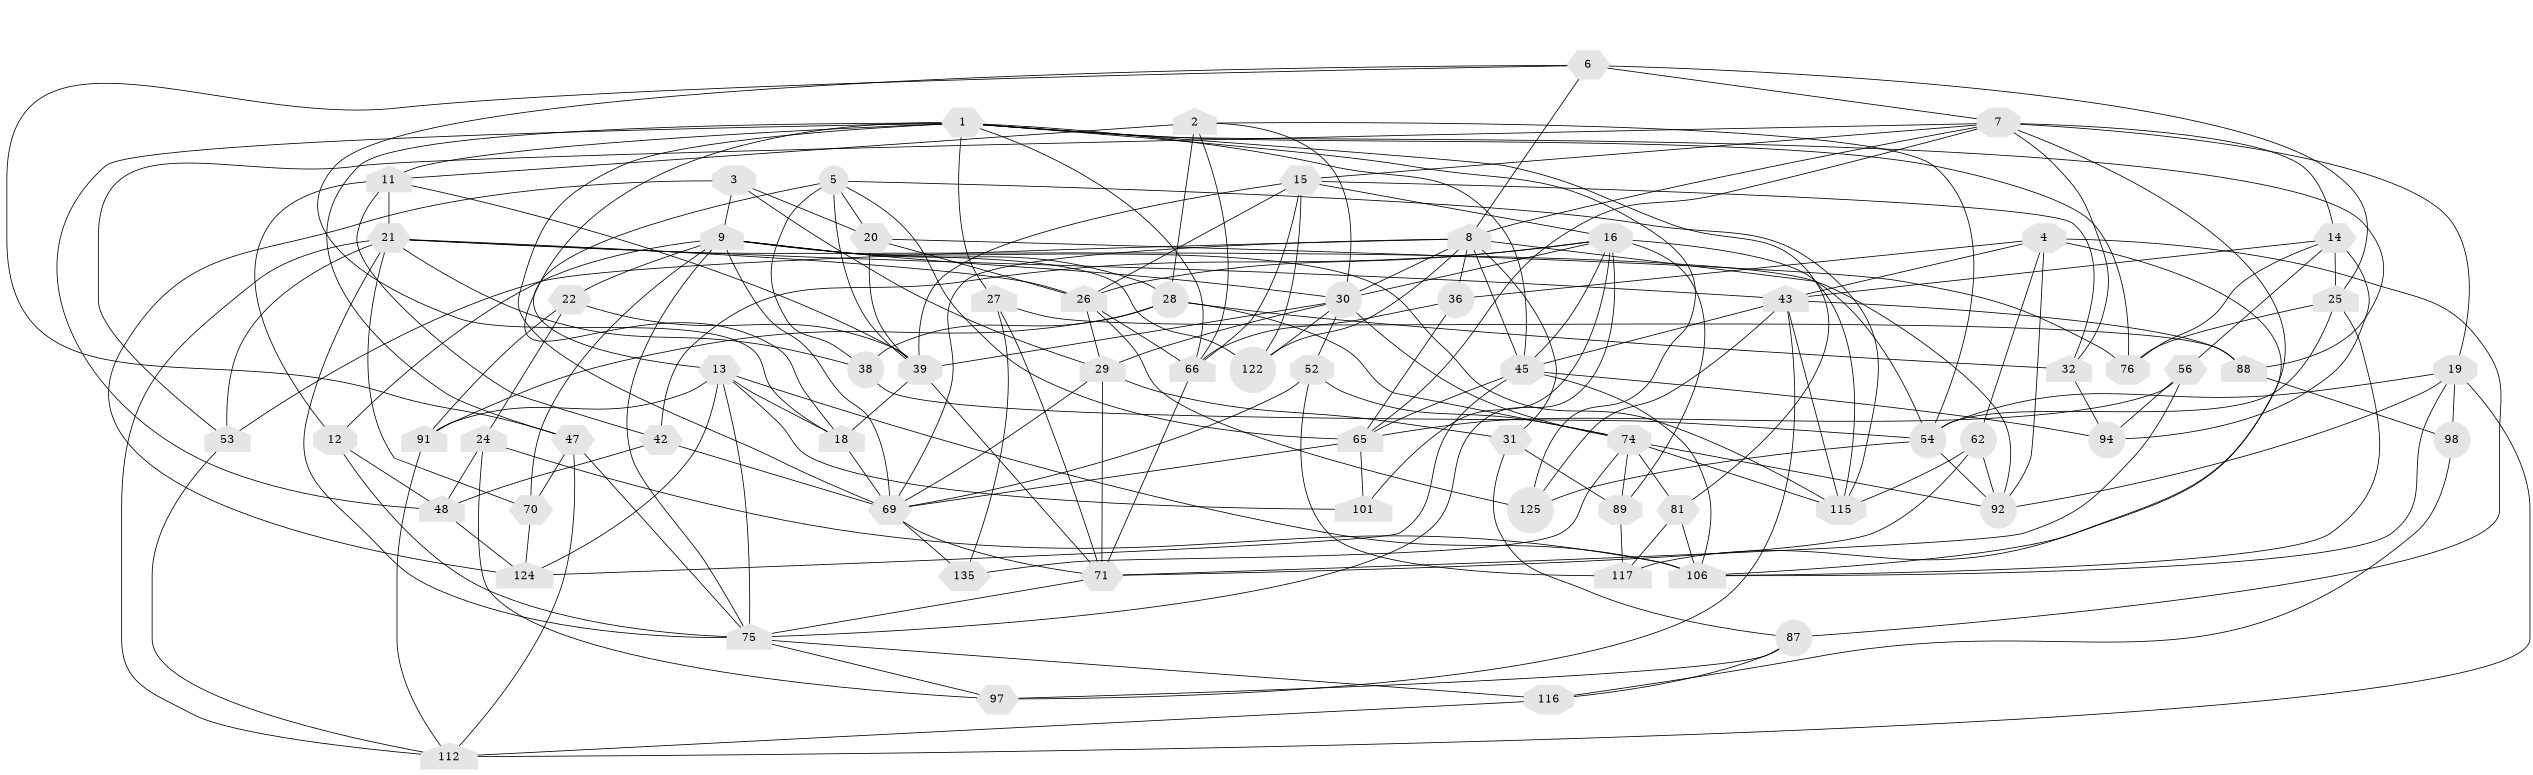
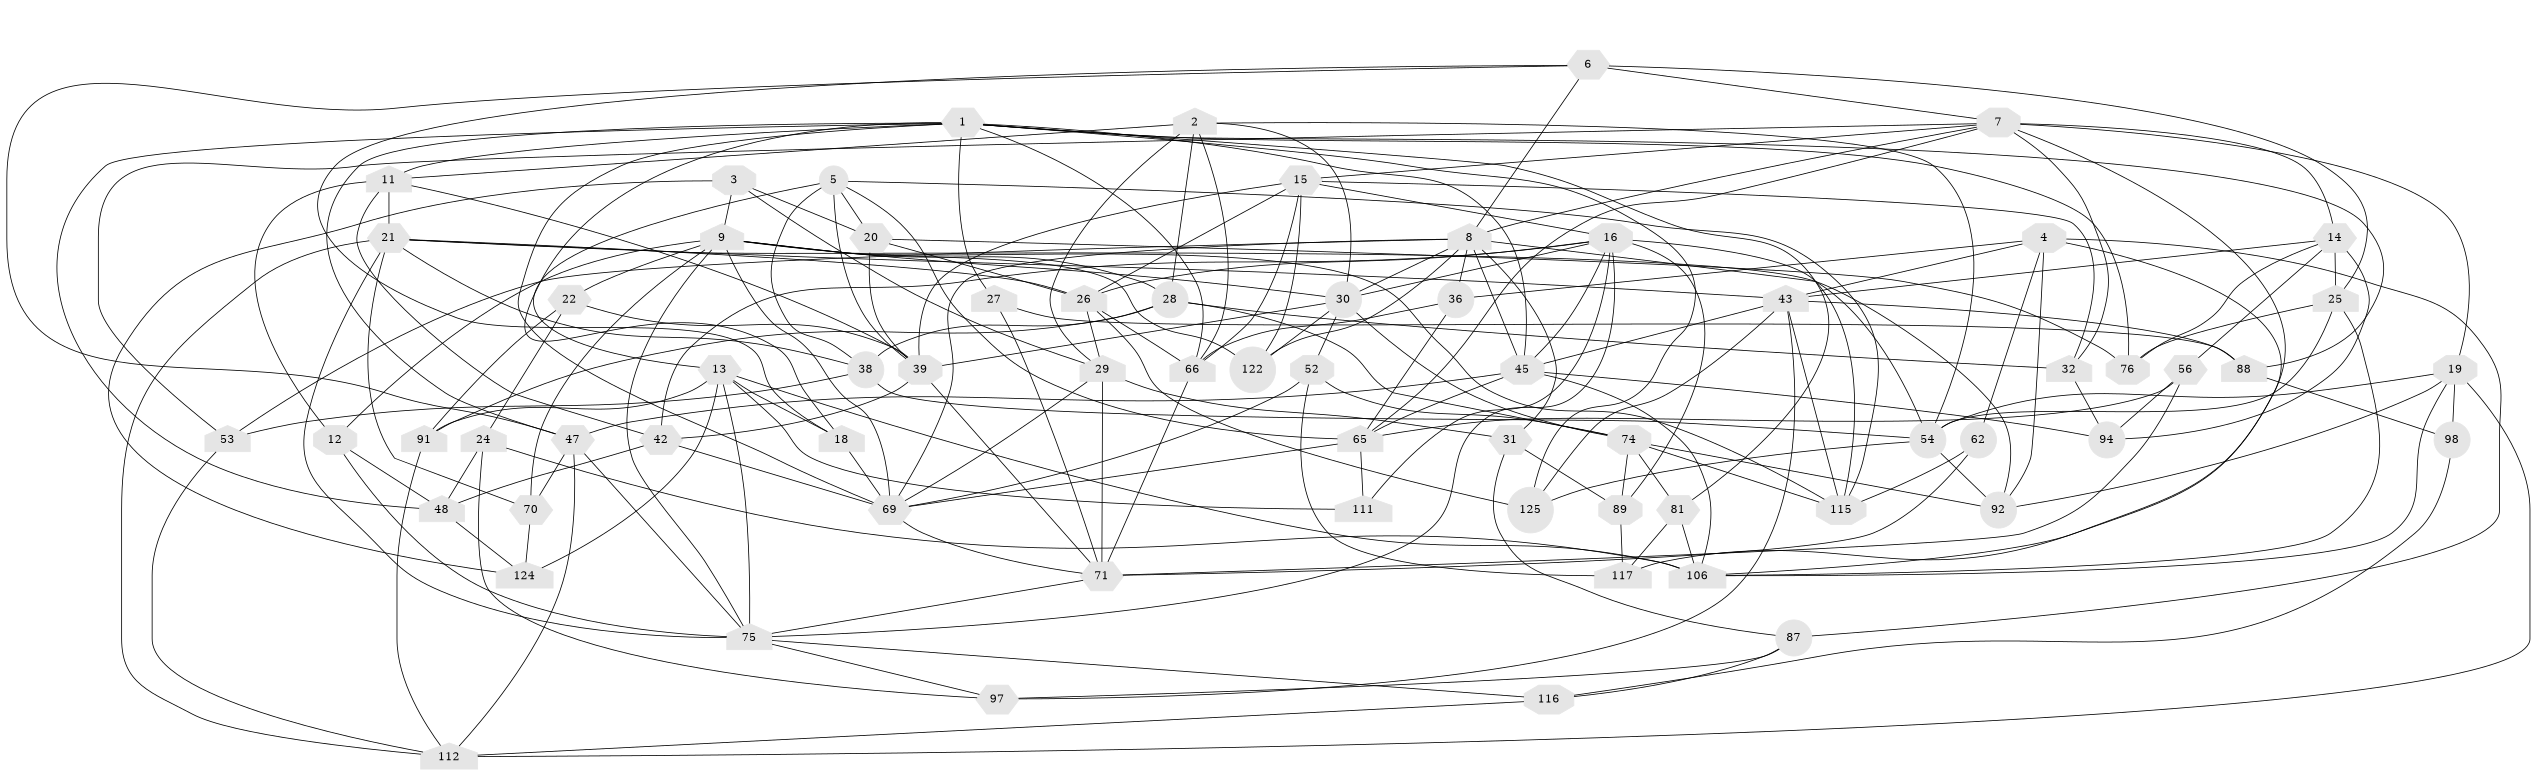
(266, 310) -> (427, 409)
(1211, 333) -> (1078, 237)
(880, 406) -> (798, 422)
(1988, 475) -> none
(1364, 510) -> (1364, 510)
(1074, 554) -> (1021, 399)
(965, 576) -> none
